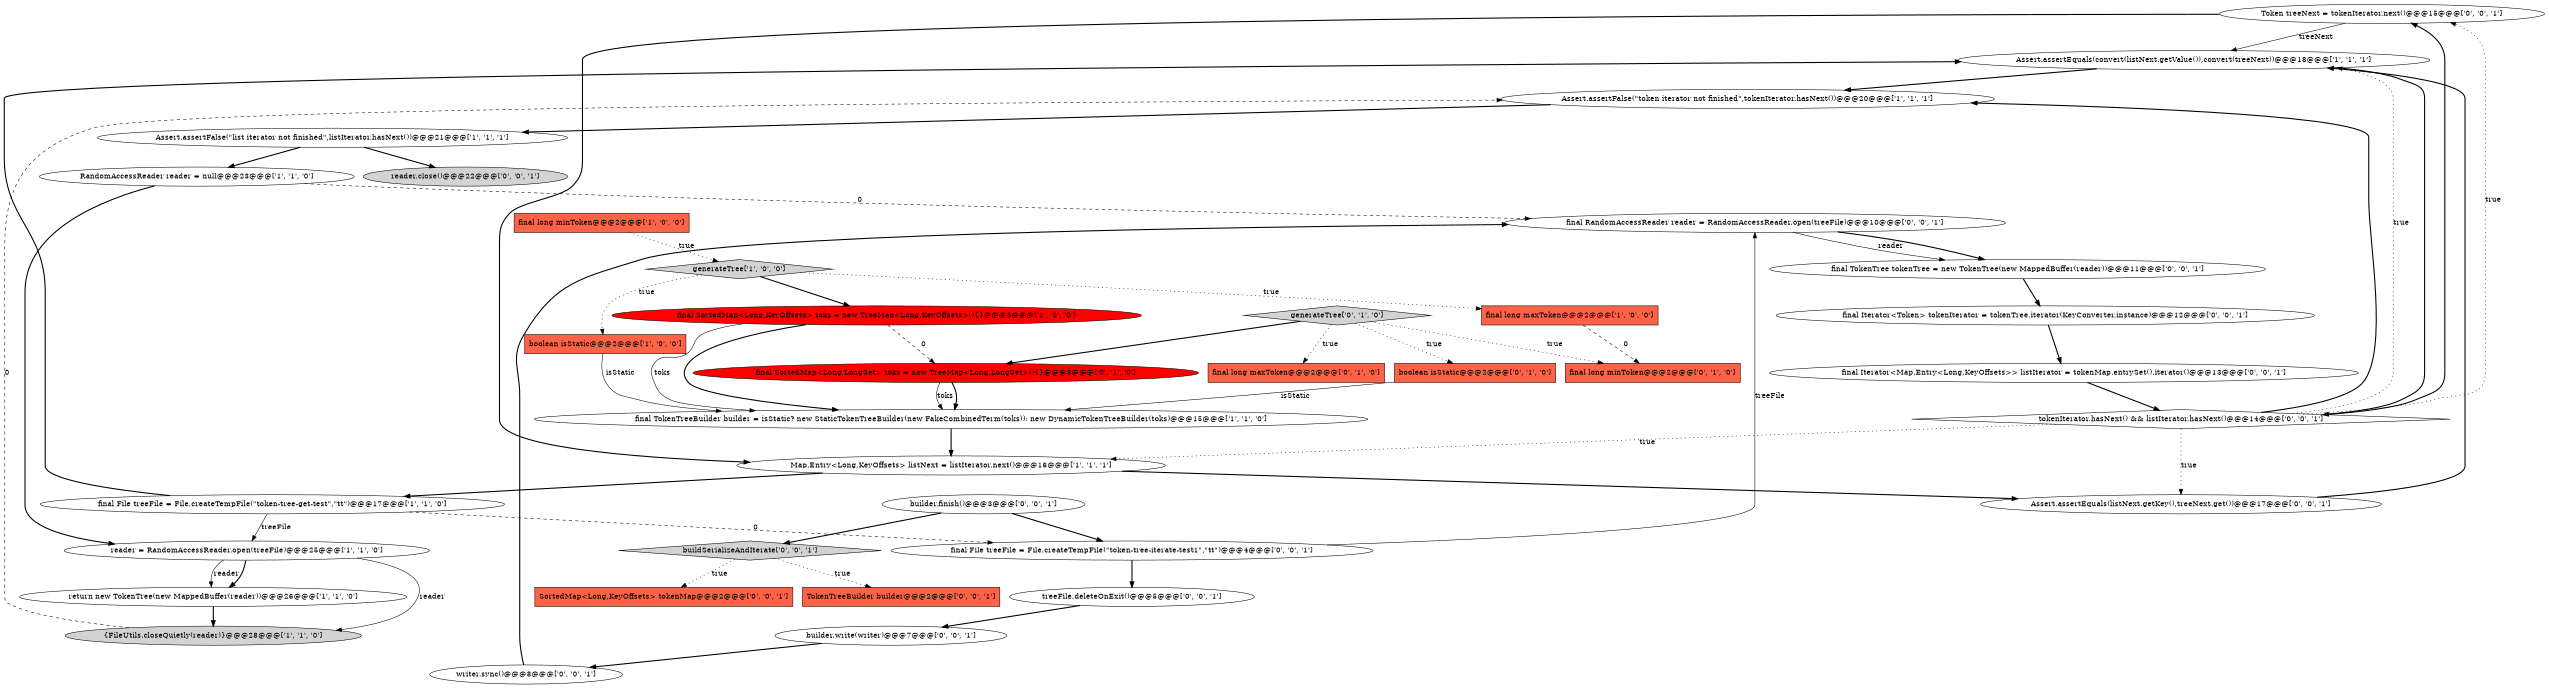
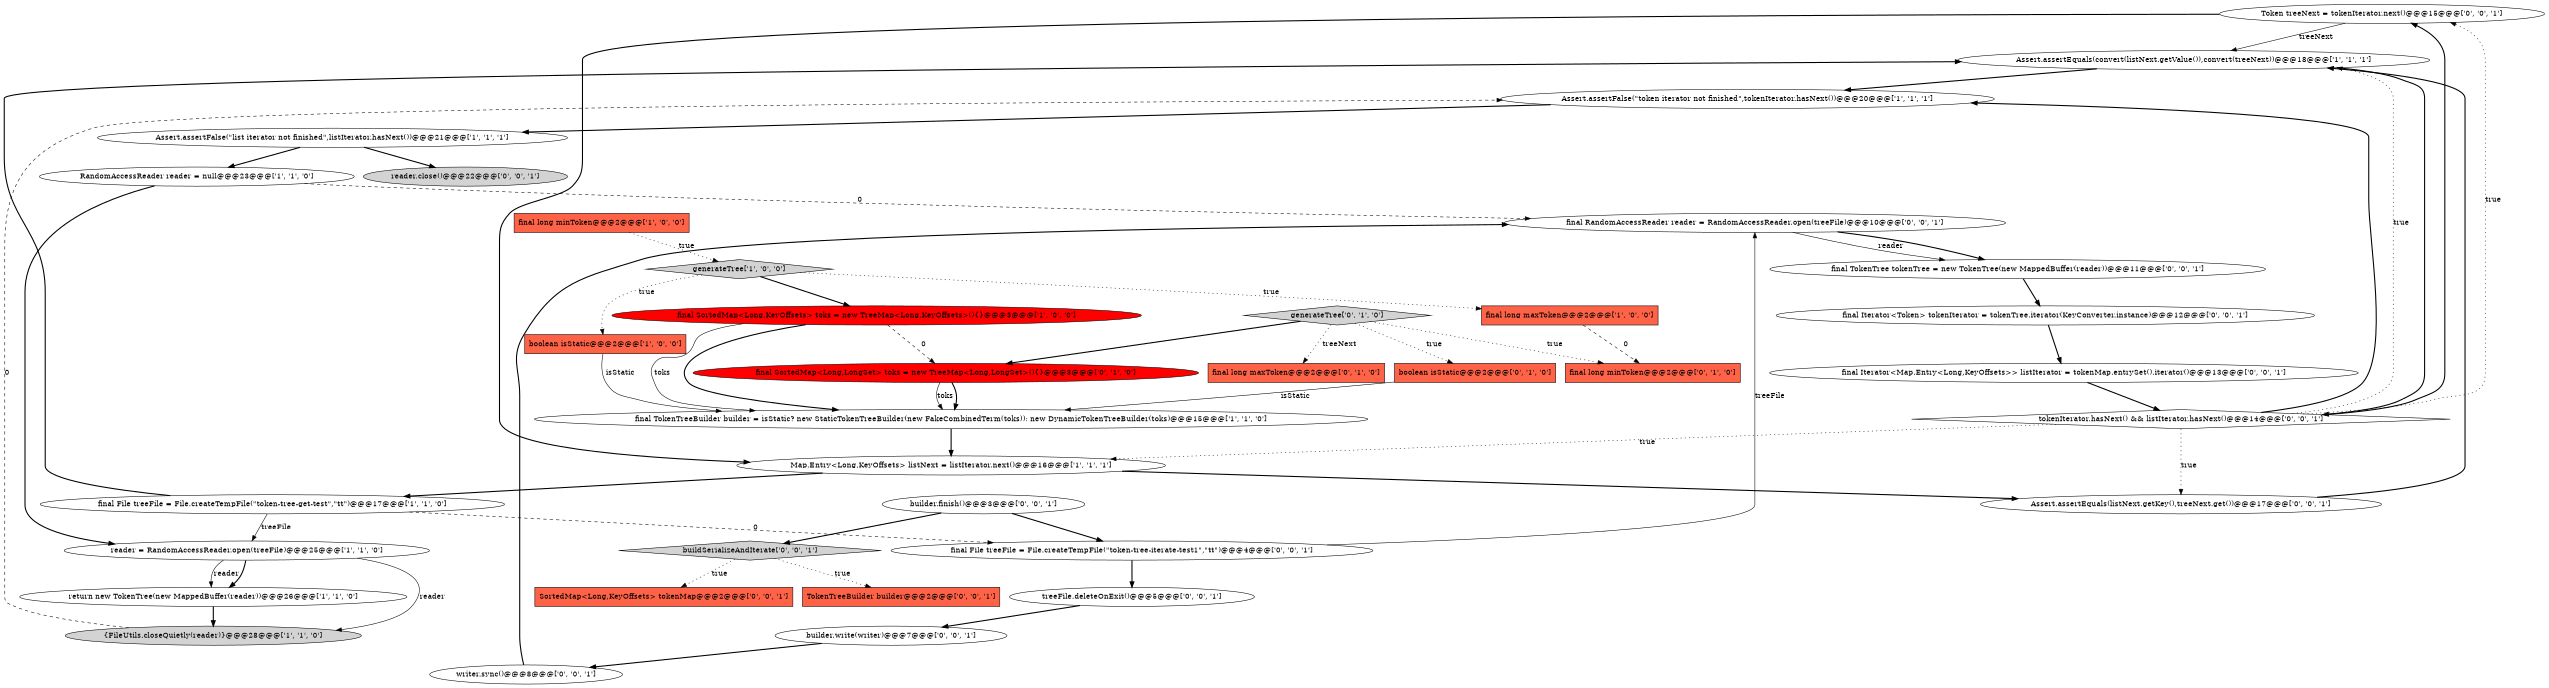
(1331, 344) -> (1339, 344)
